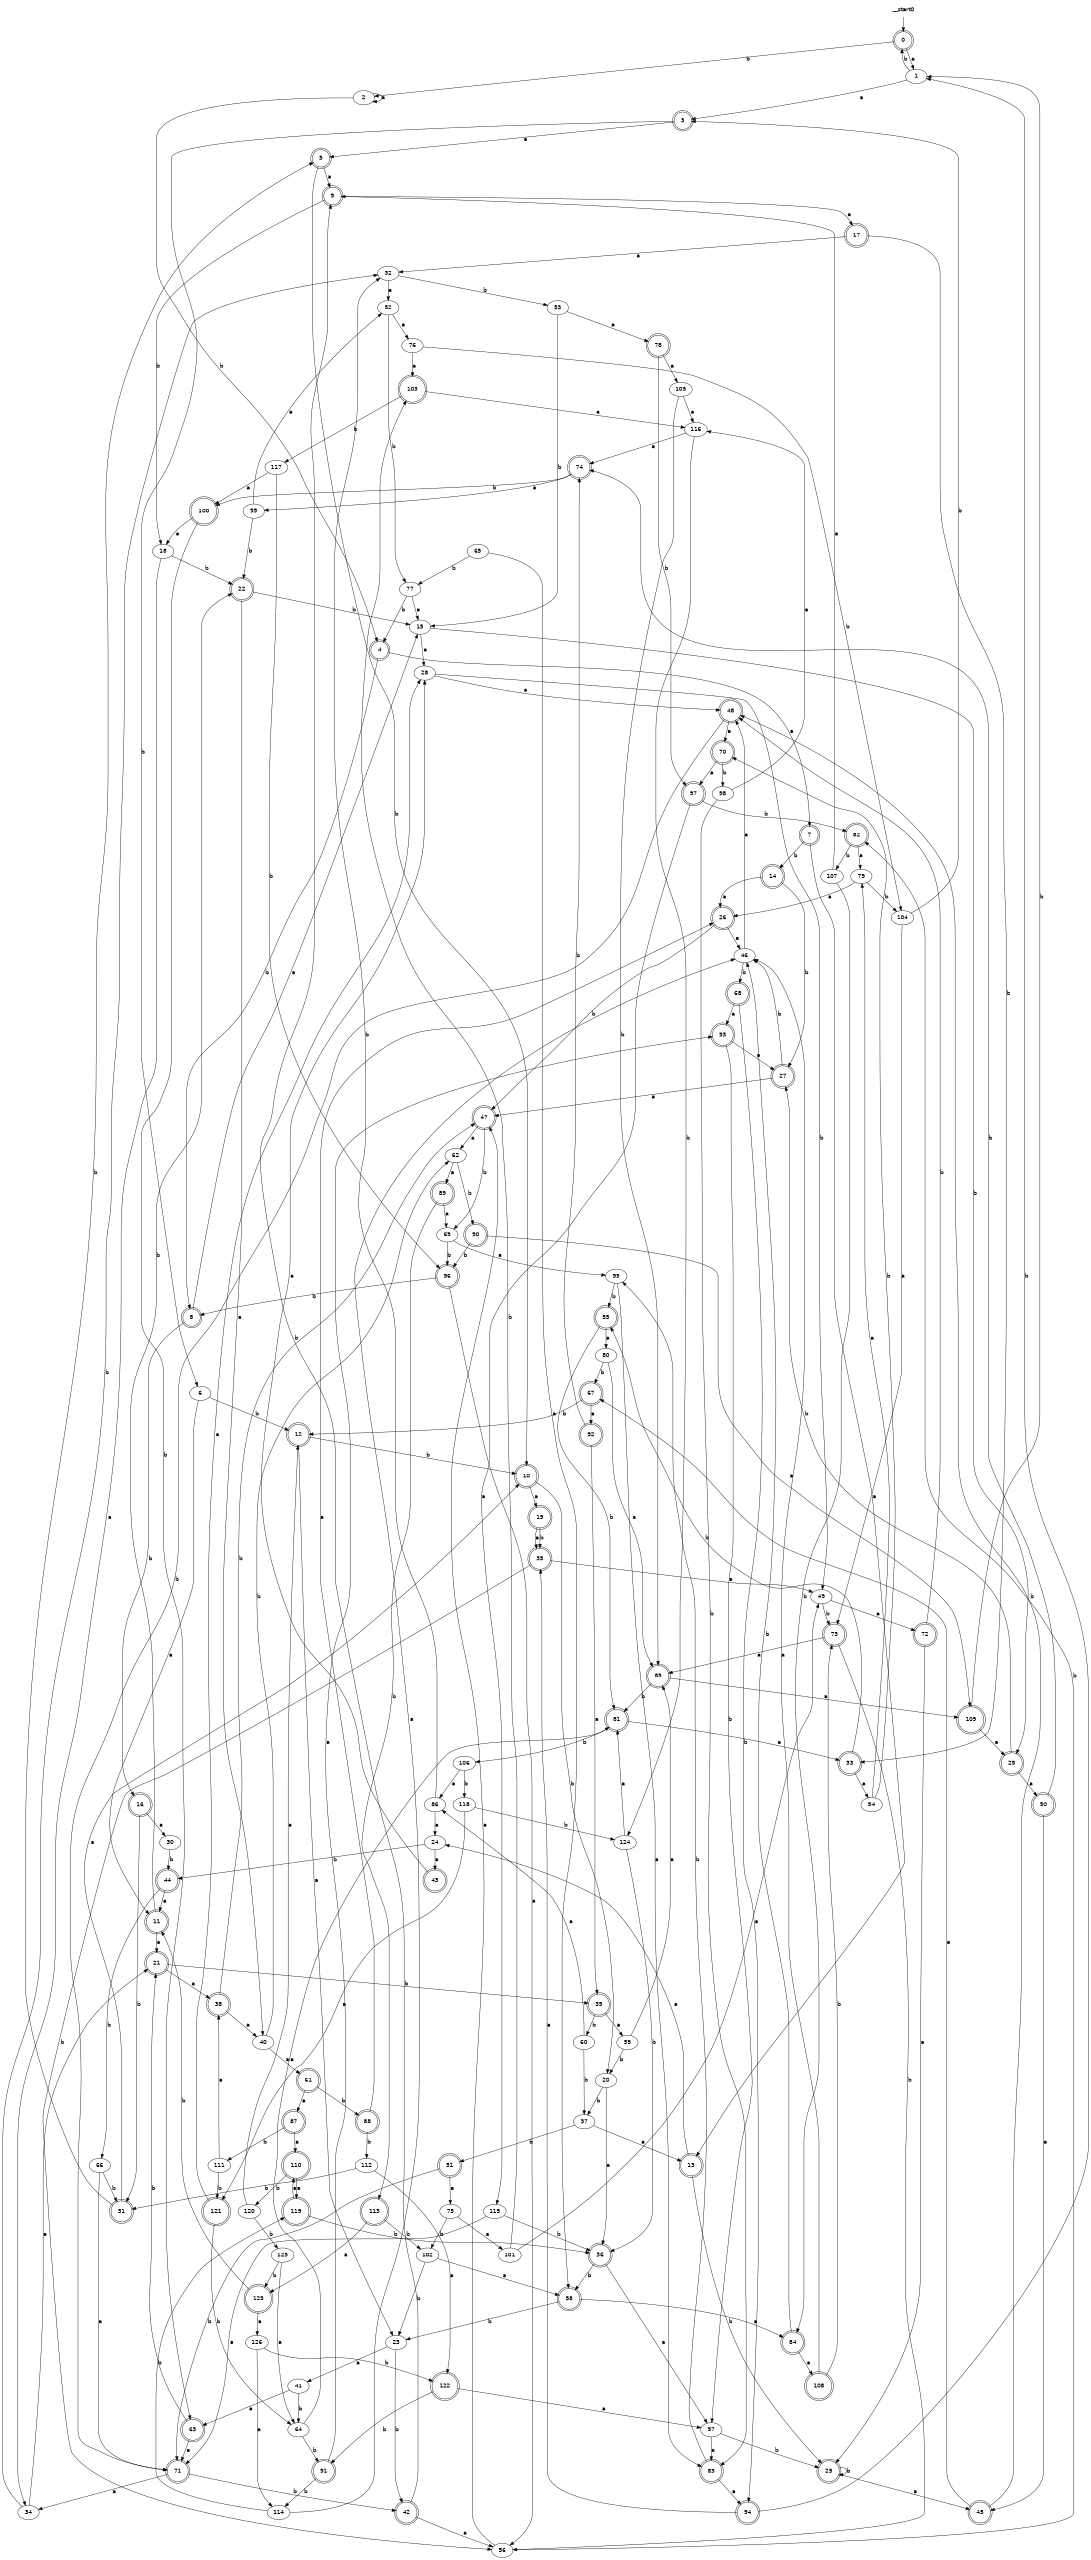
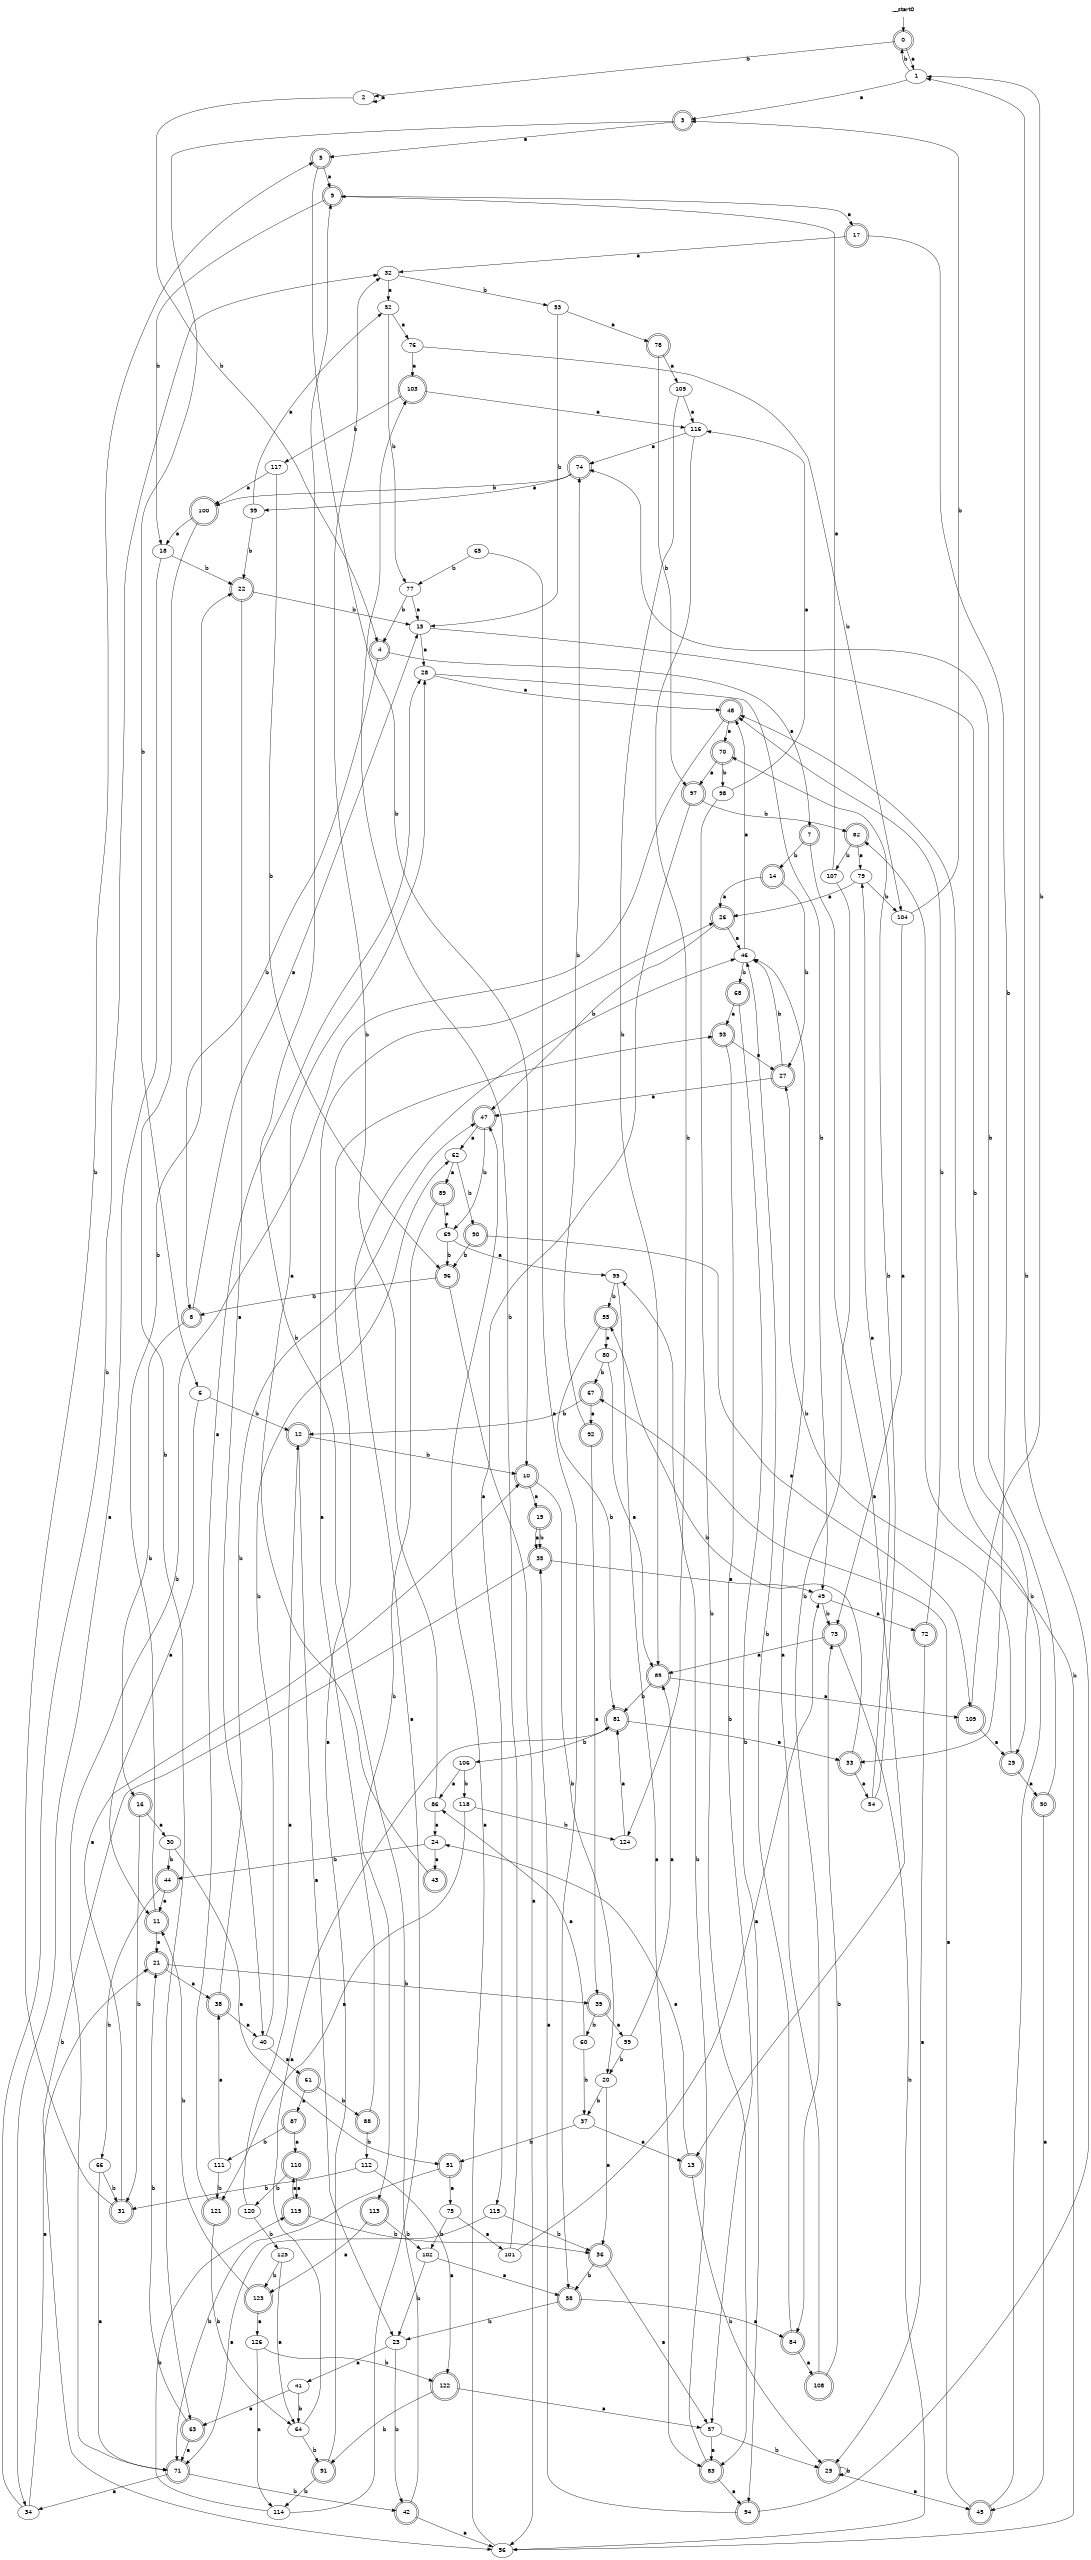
none -> (250, 2051)
(652, 2059) -> none
